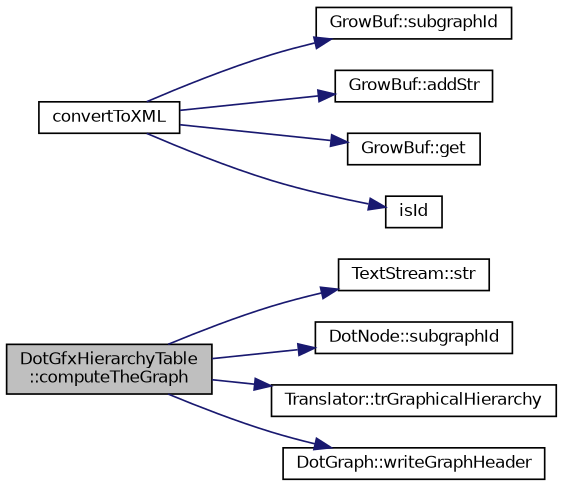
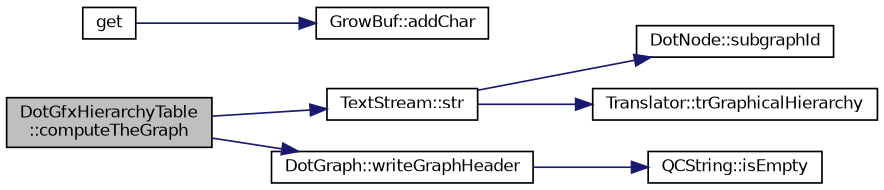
(414, 23) -> (402, 23)
(414, 86) -> none
(109, 118) -> (109, 23)
(414, 149) -> none
none -> (735, 167)
(414, 212) -> none
(255, 354) -> (556, 75)
(233, 382) -> (527, 104)
